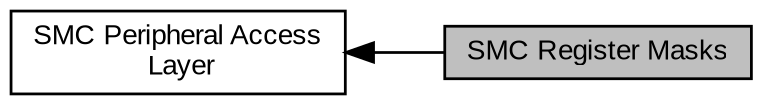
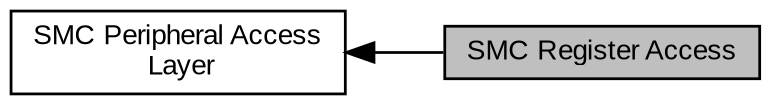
(598, 52) -> (602, 52)
